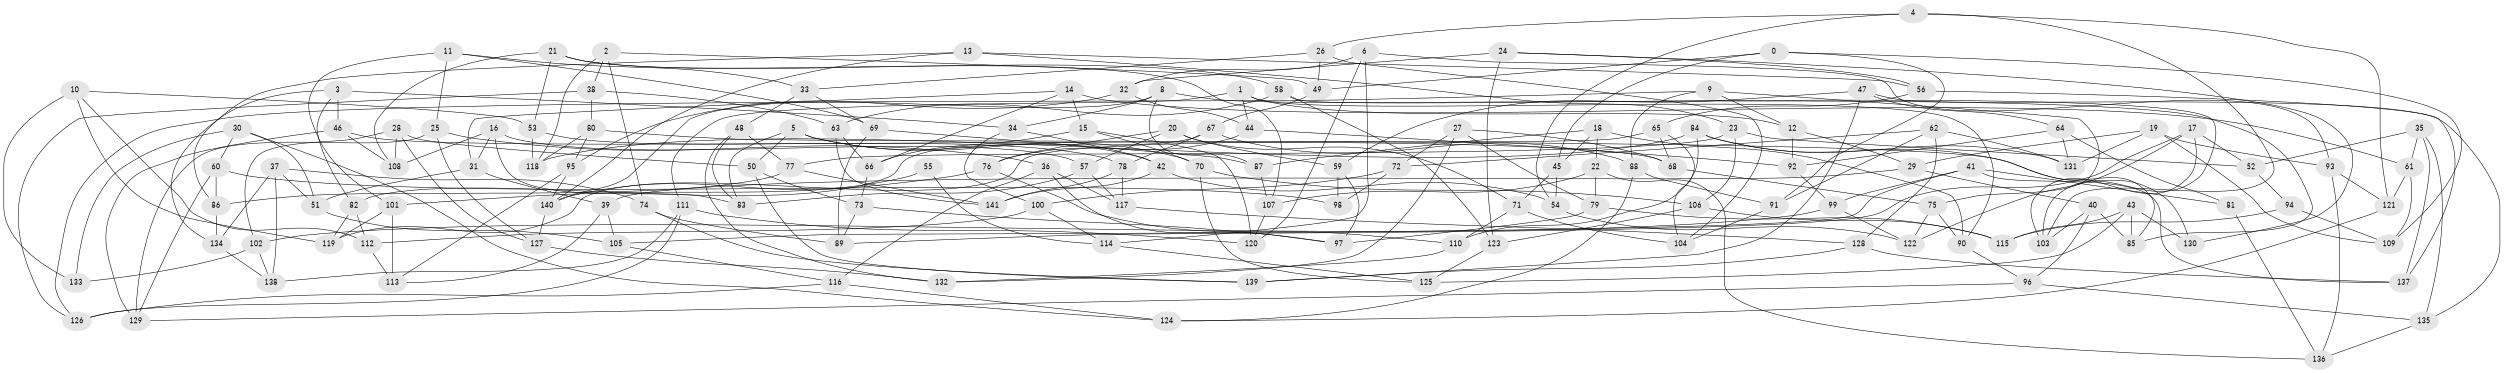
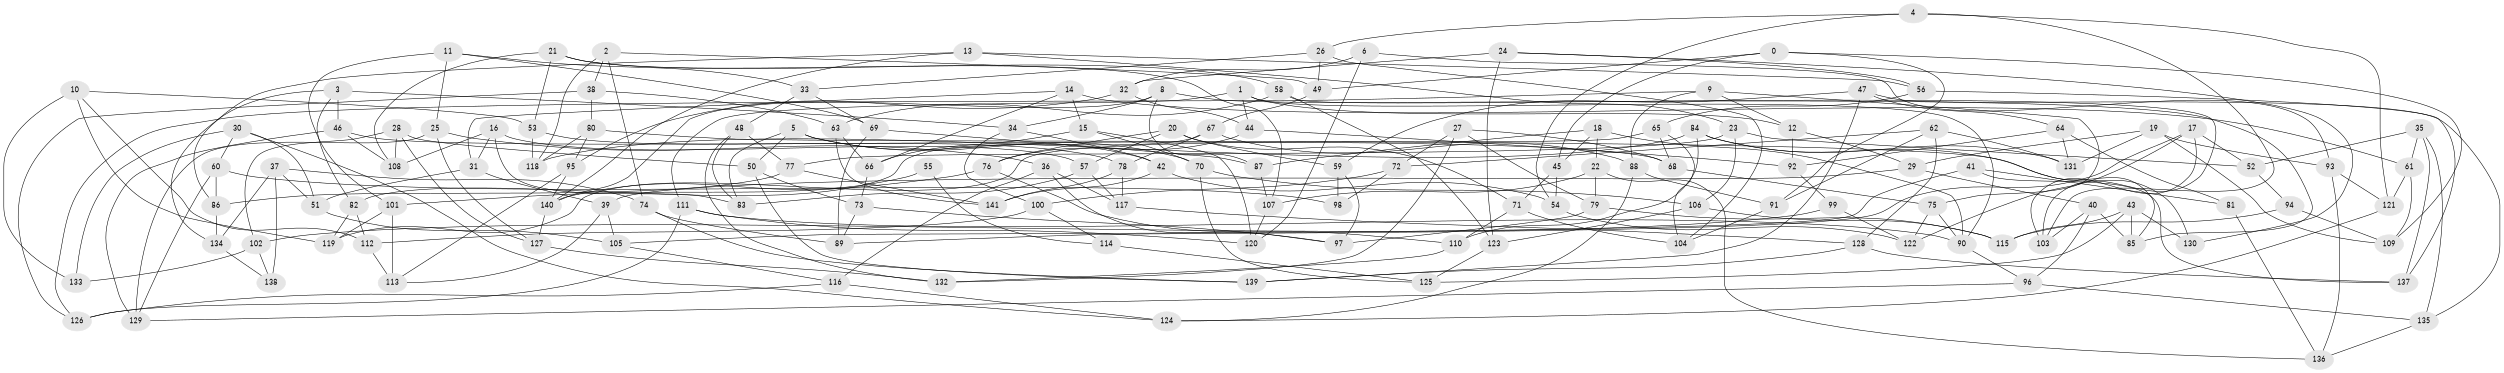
(1884, 189) -> none
(1318, 223) -> none
(490, 271) -> (1323, 223)
